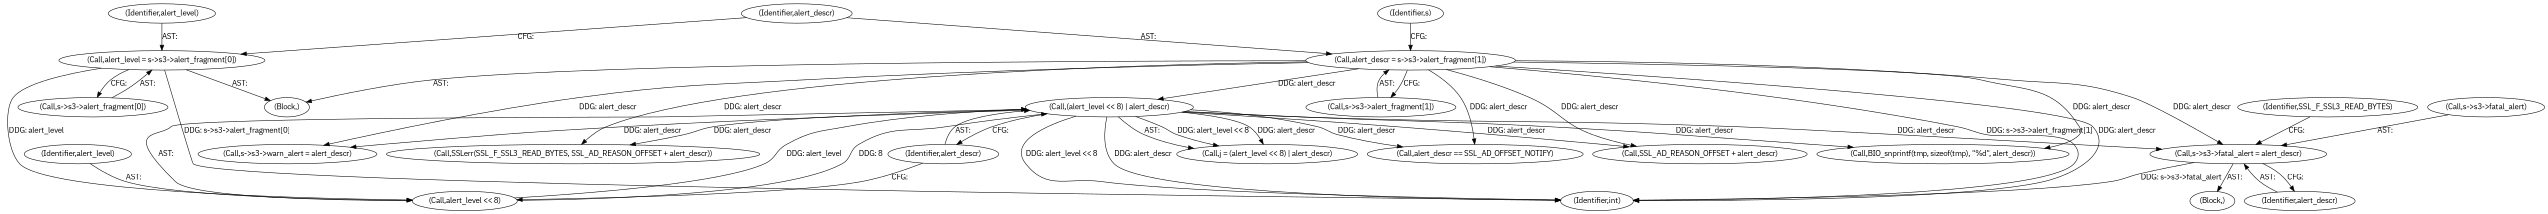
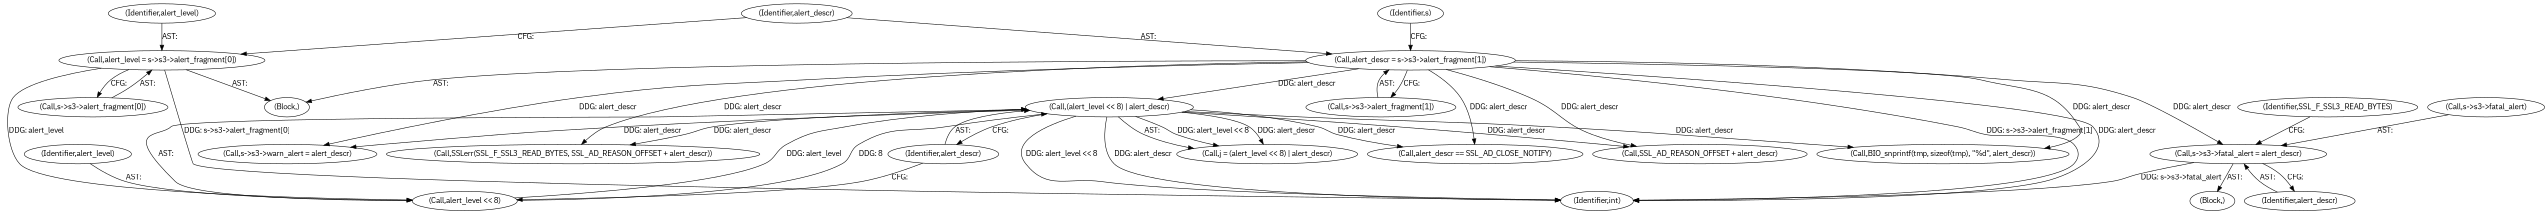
(1670, 124) -> none
(1475, 154) -> (1475, 154)
